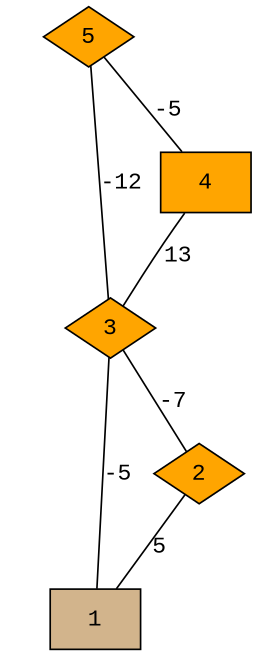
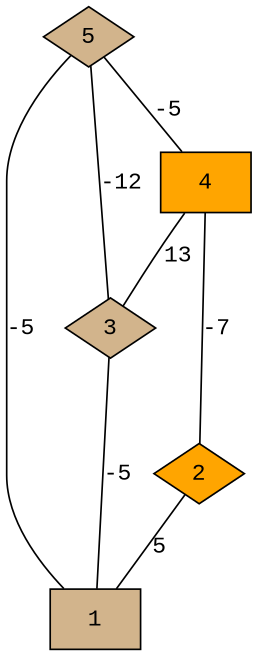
(89, 37) -> (89, 37)
none -> (7, 321)
(110, 328) -> (110, 328)
(155, 401) -> (202, 328)
